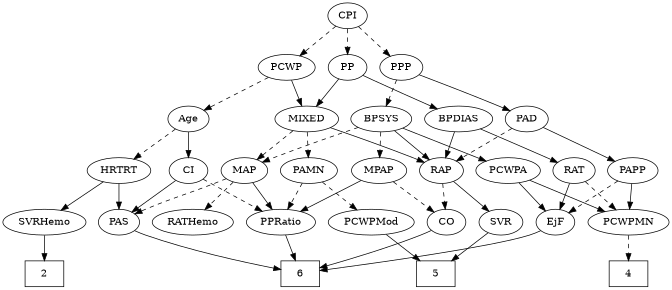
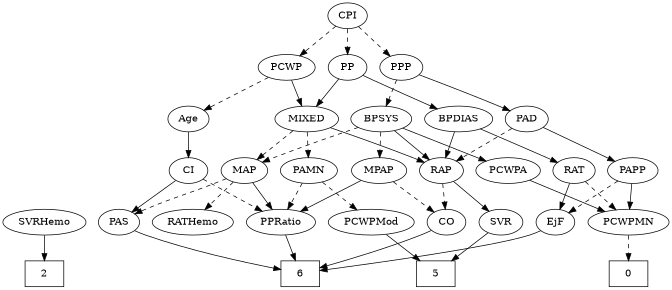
(119, 171) -> none
(530, 194) -> none
(629, 274) -> (629, 274)
